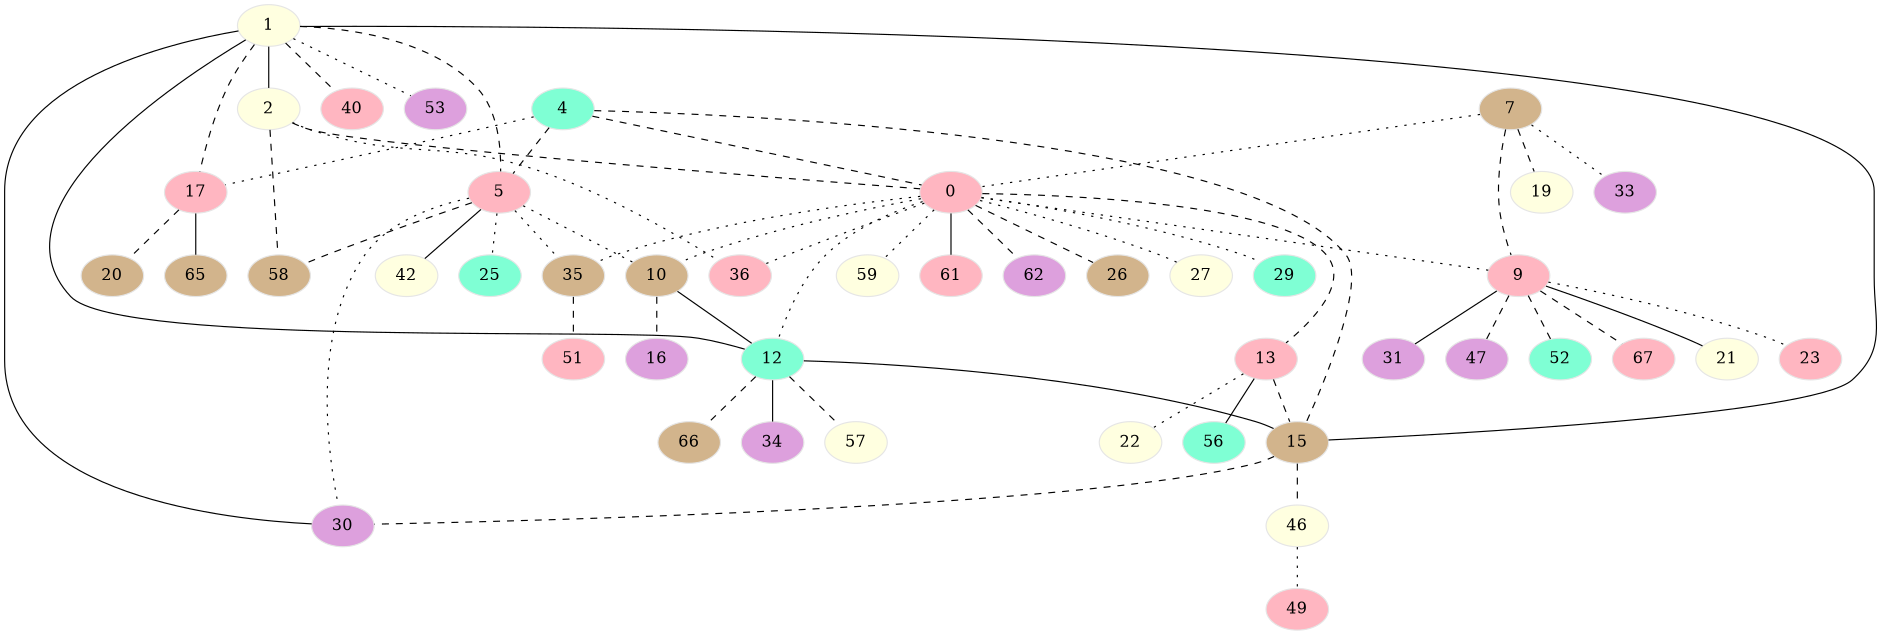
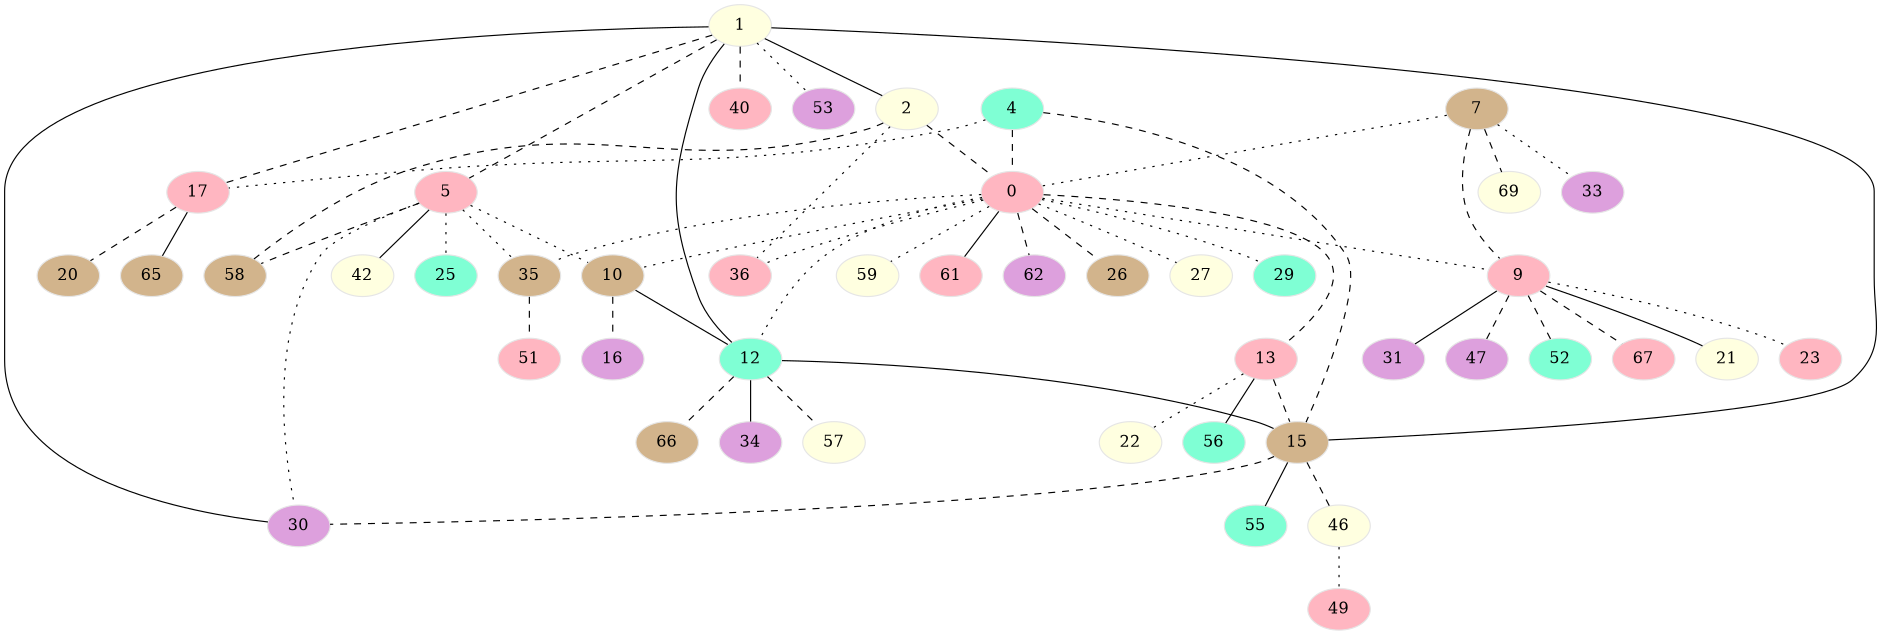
(533, 148) -> none
(1542, 192) -> (1509, 192)
none -> (1256, 526)
